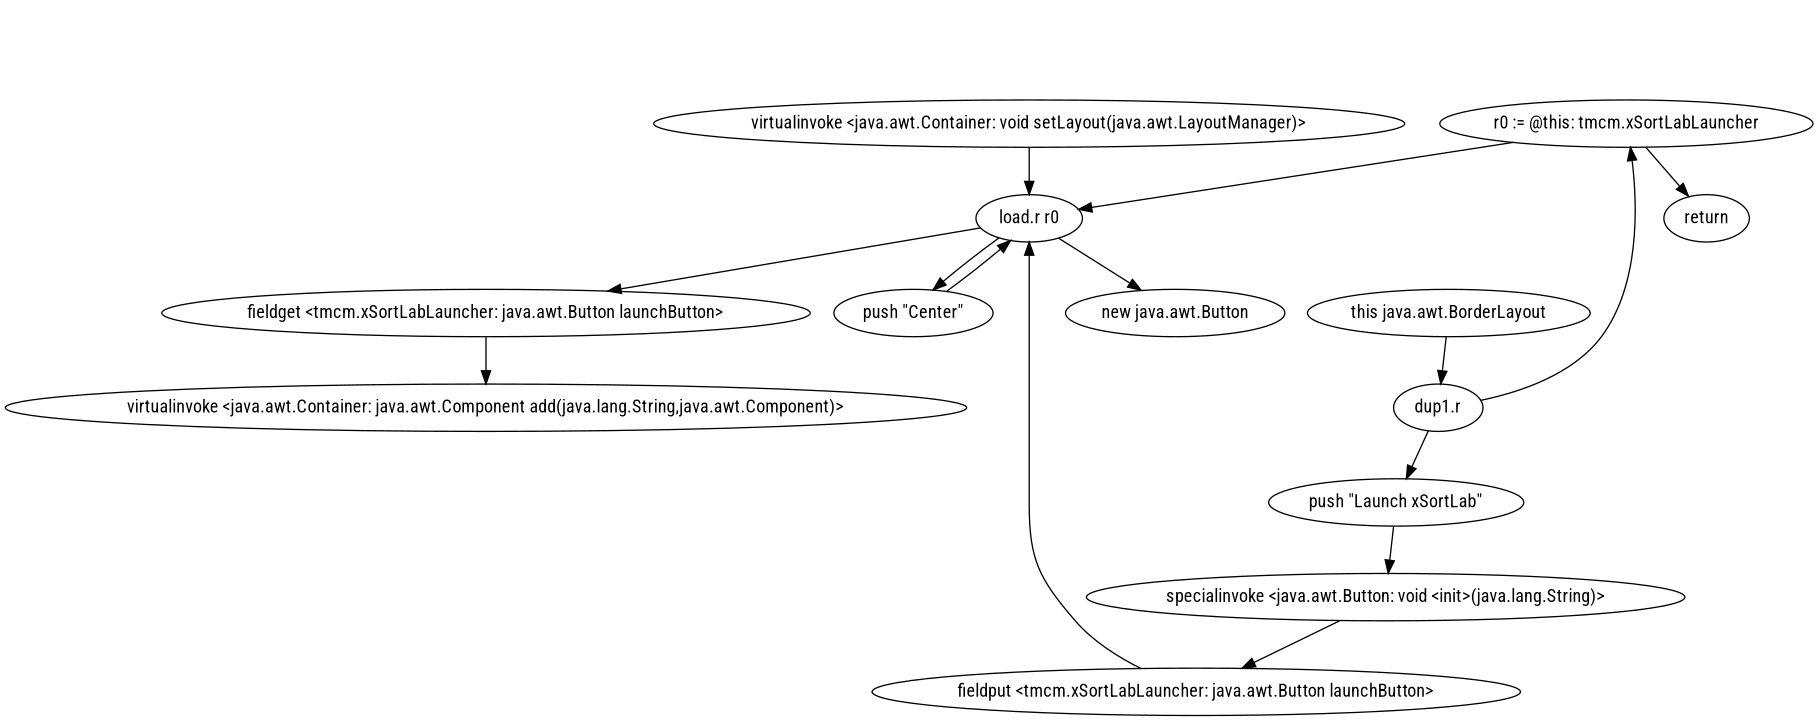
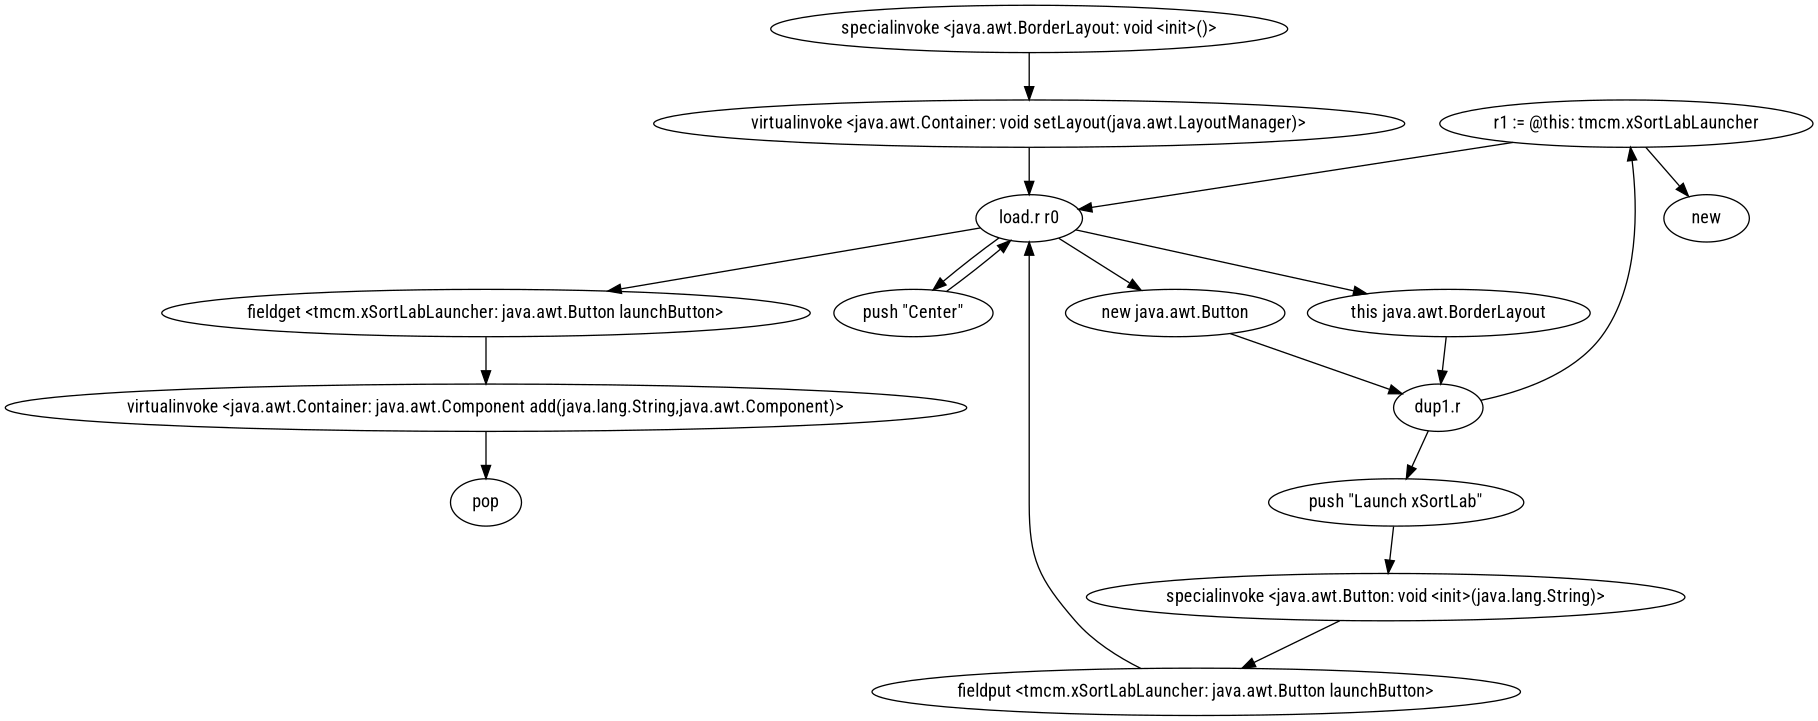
none -> (1029, 29)
(1626, 124) -> (1626, 124)
(1707, 218) -> (1707, 218)
none -> (1215, 260)
none -> (1310, 361)
none -> (486, 502)
